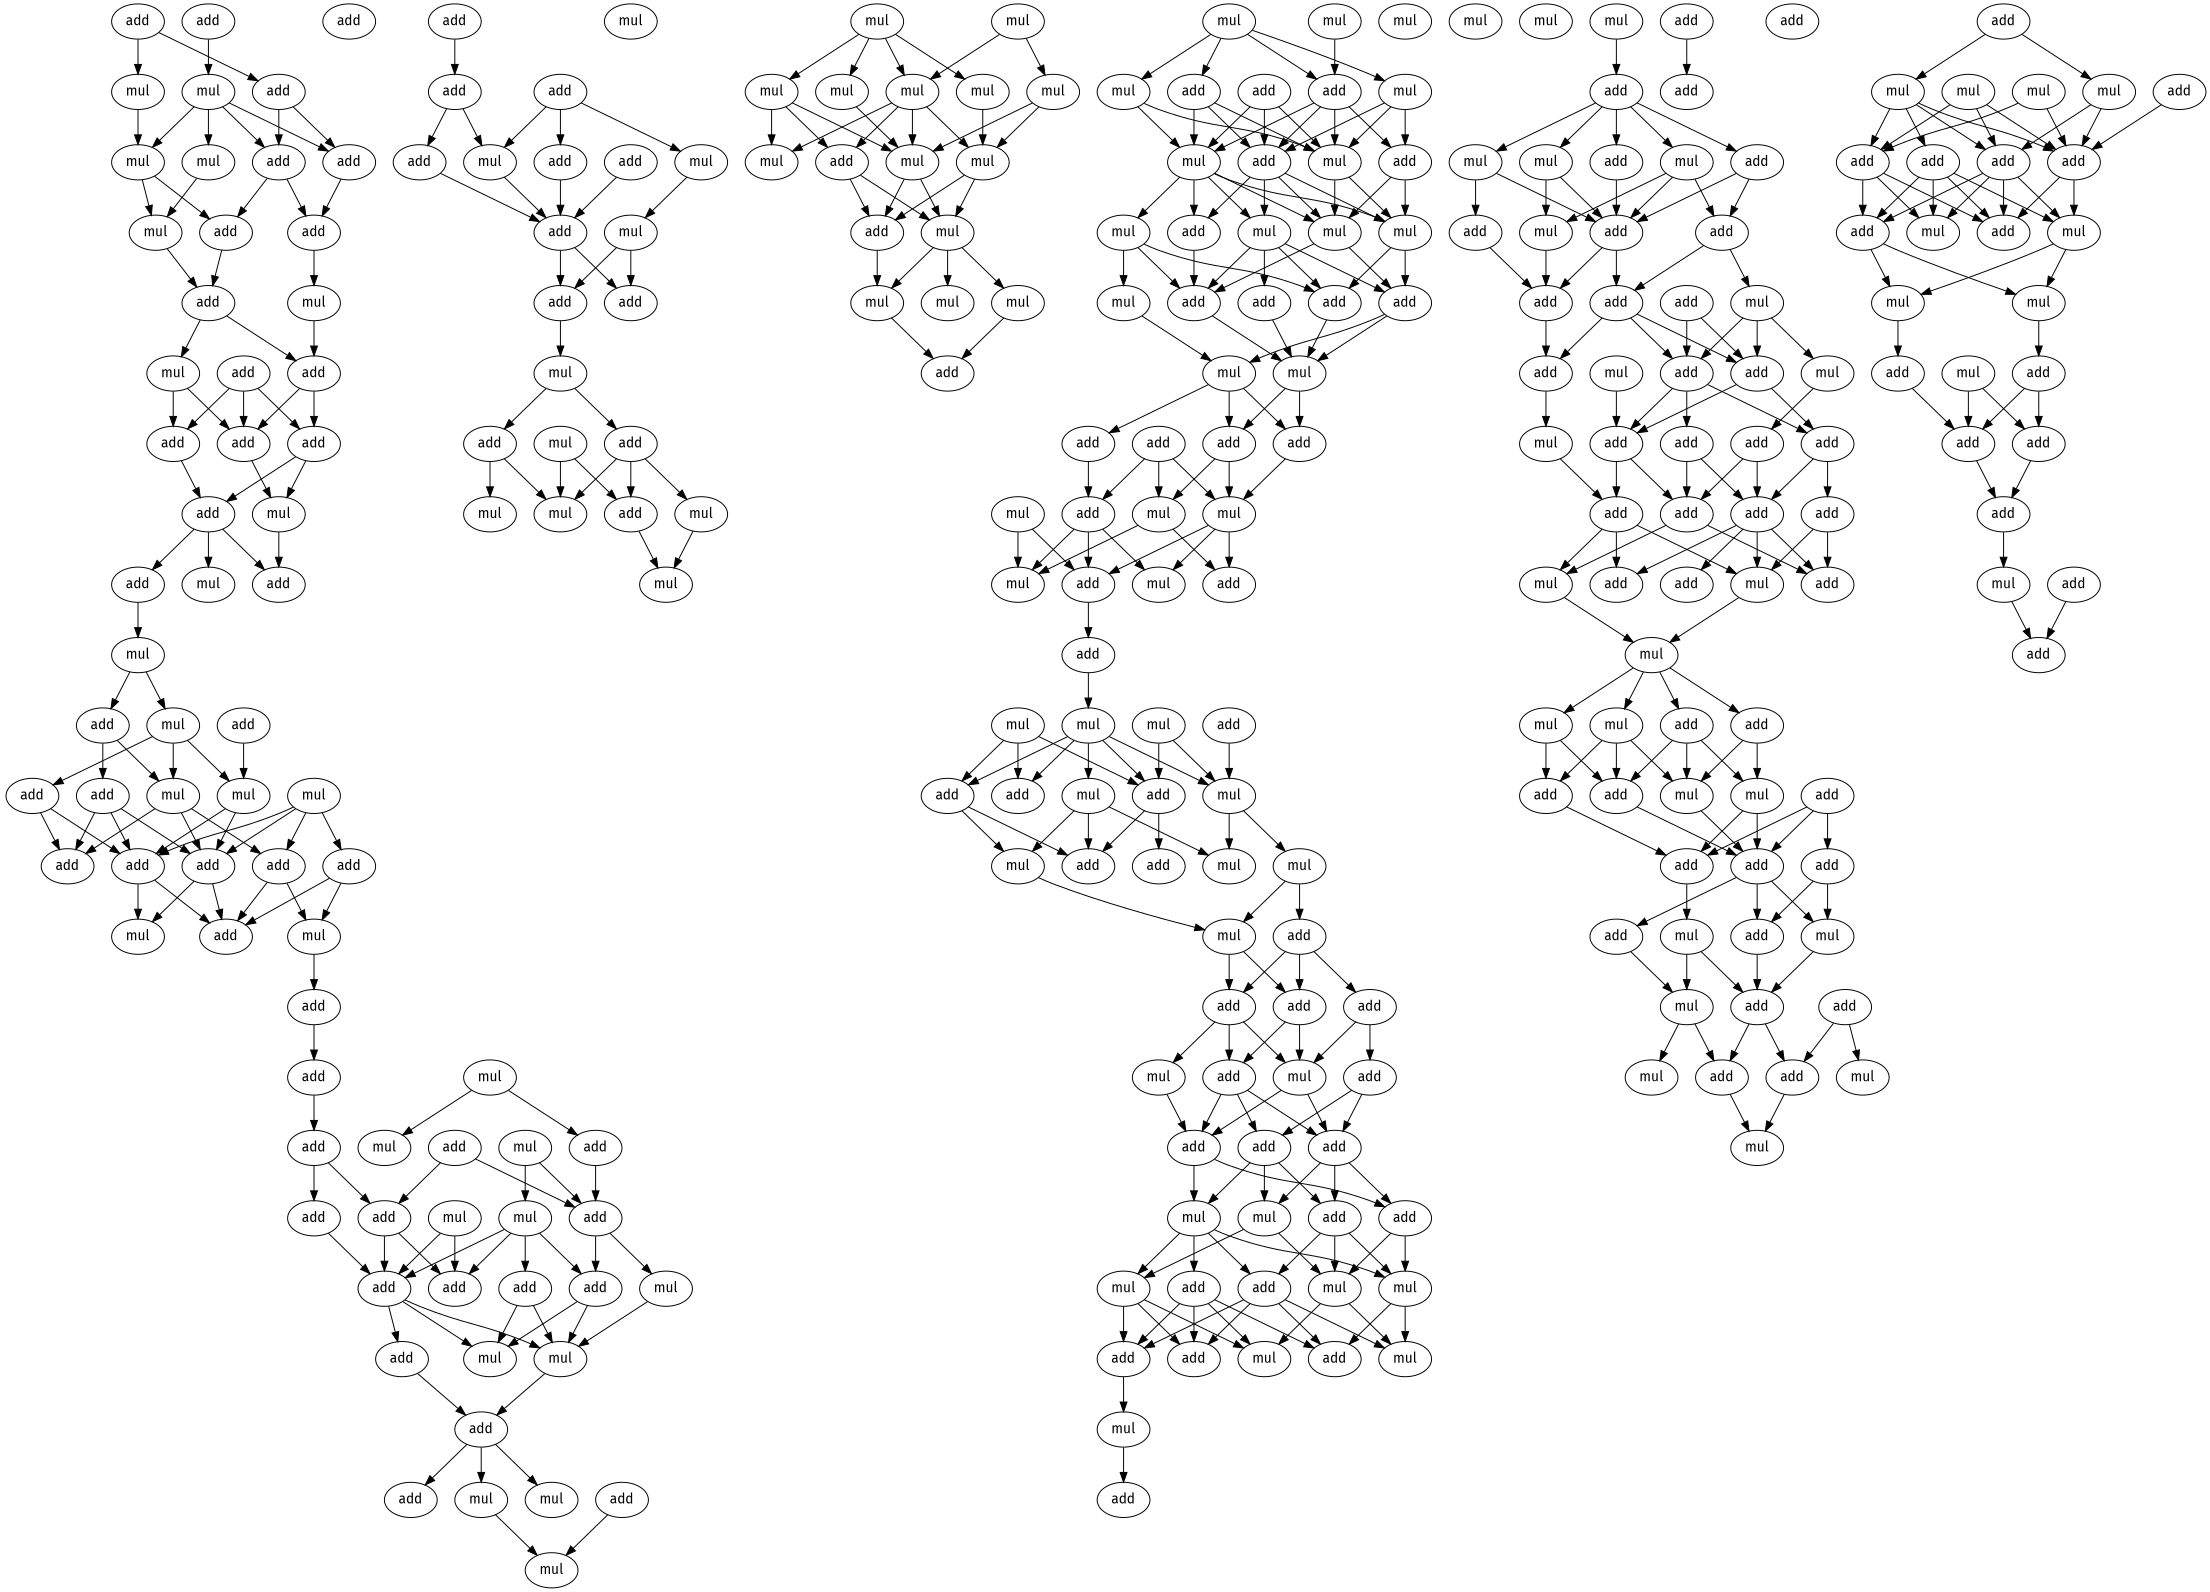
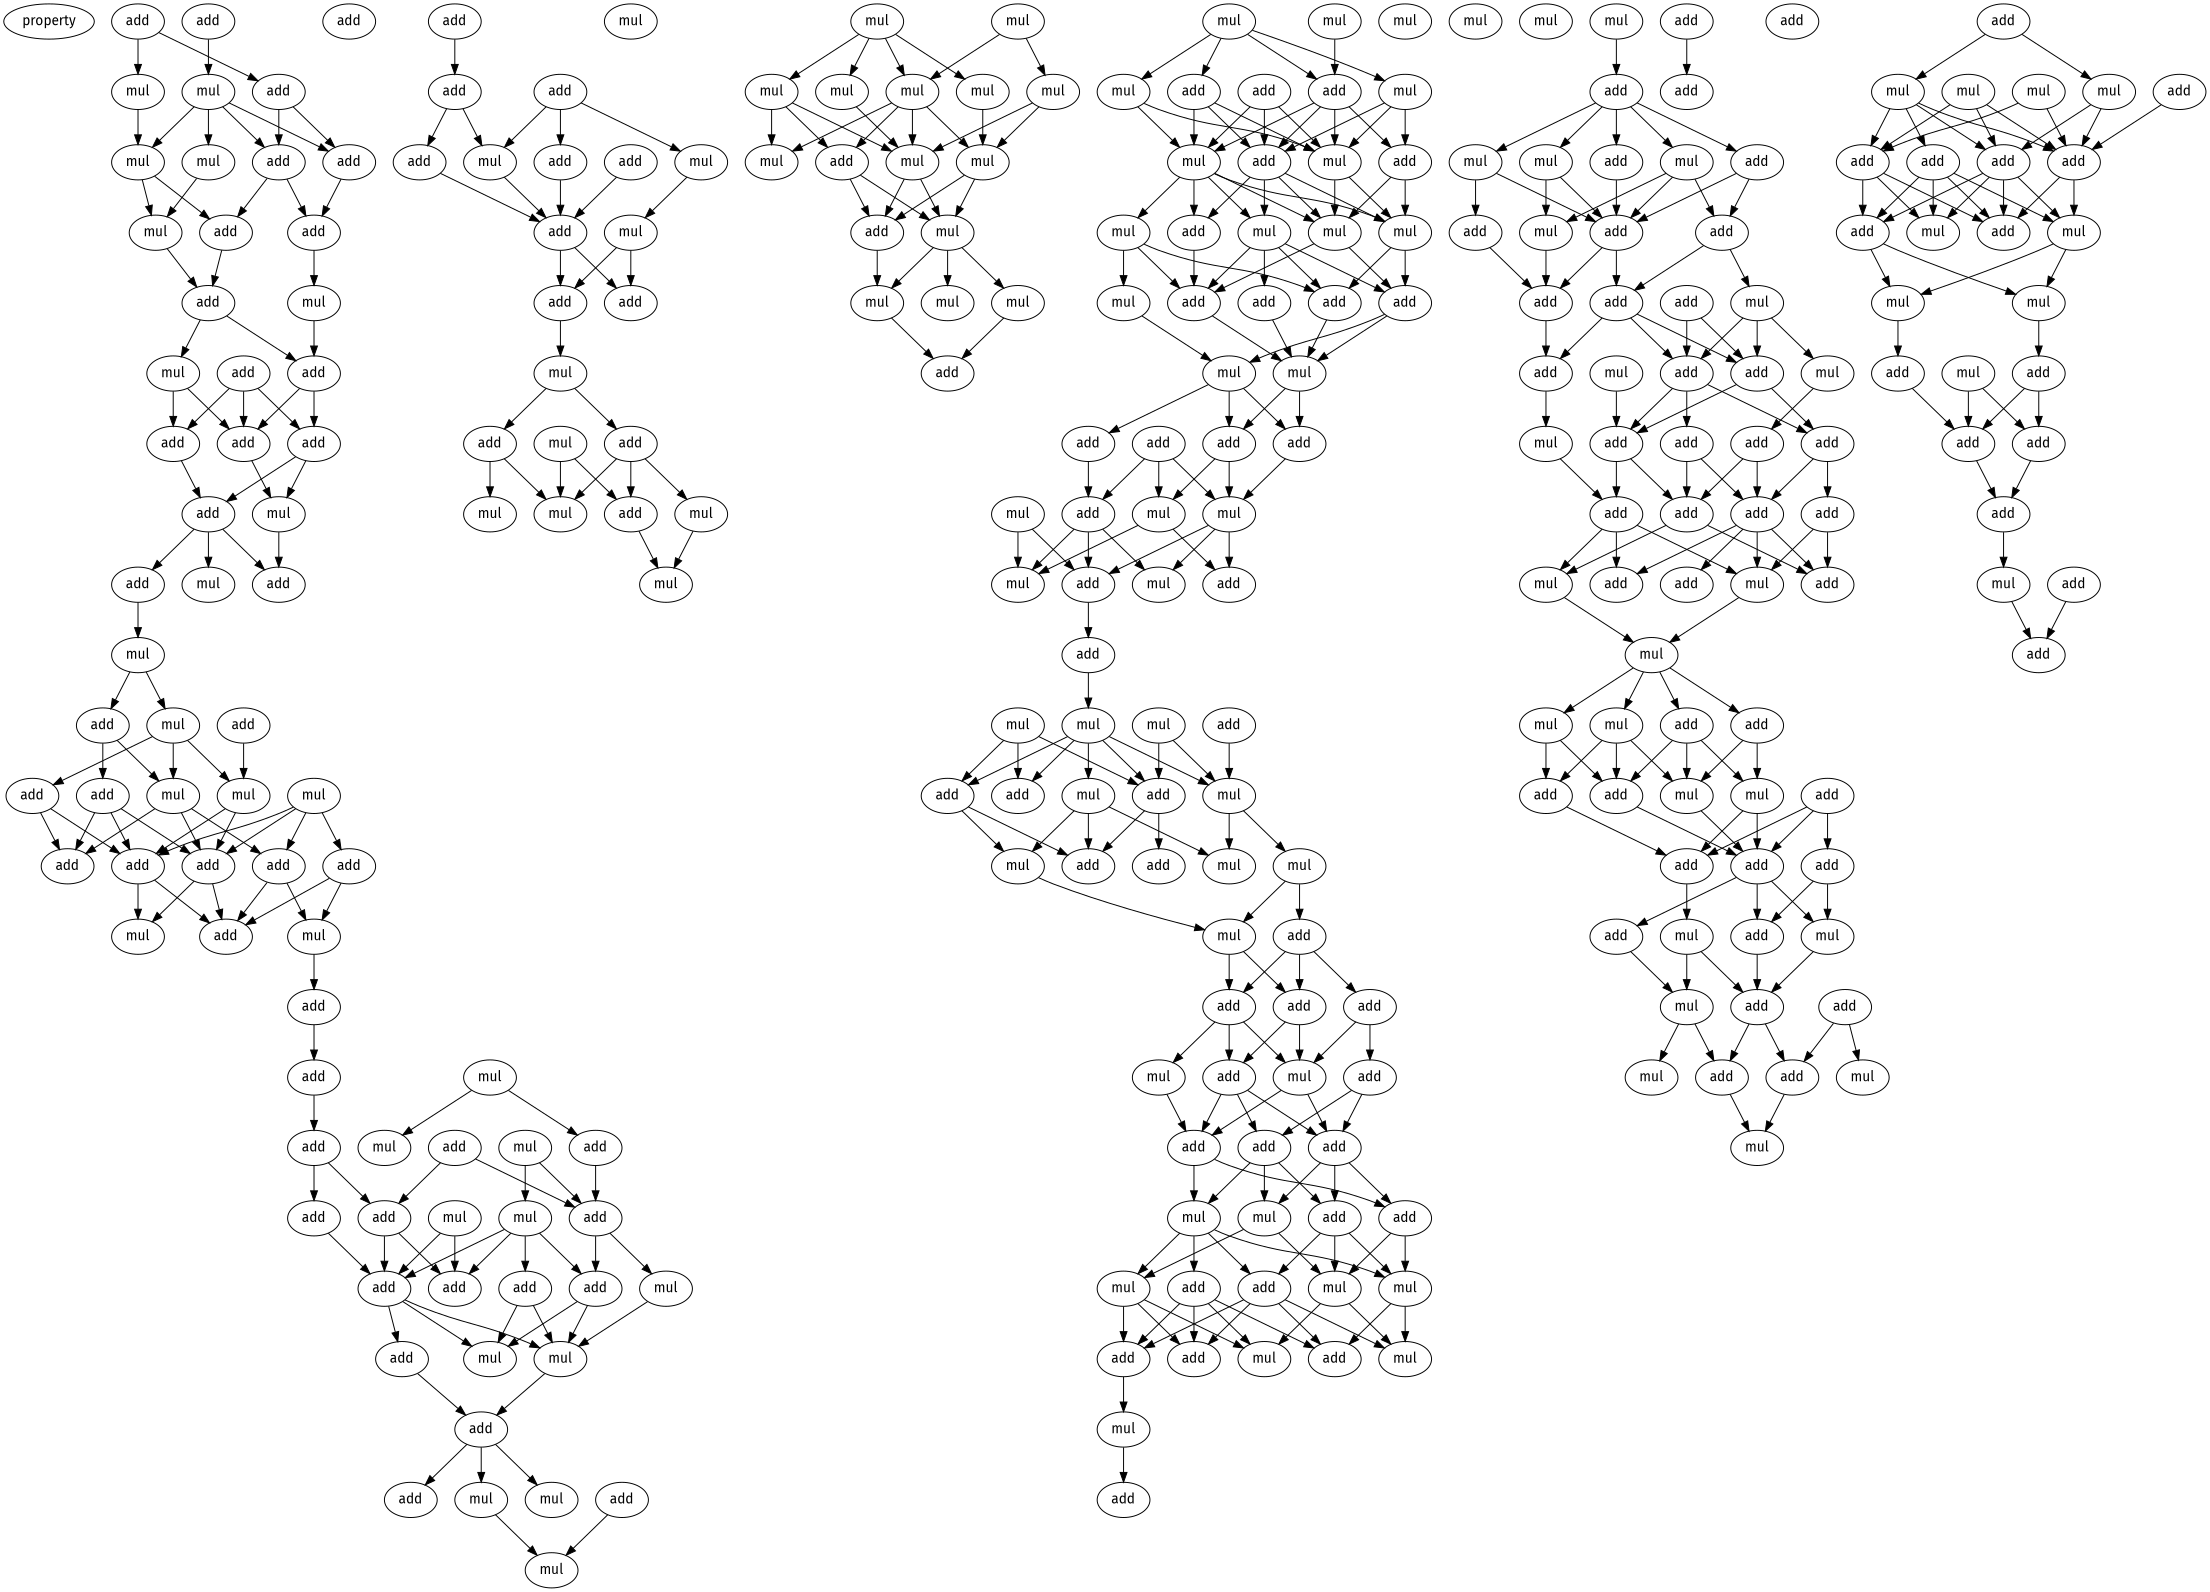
none -> (49, 22)
